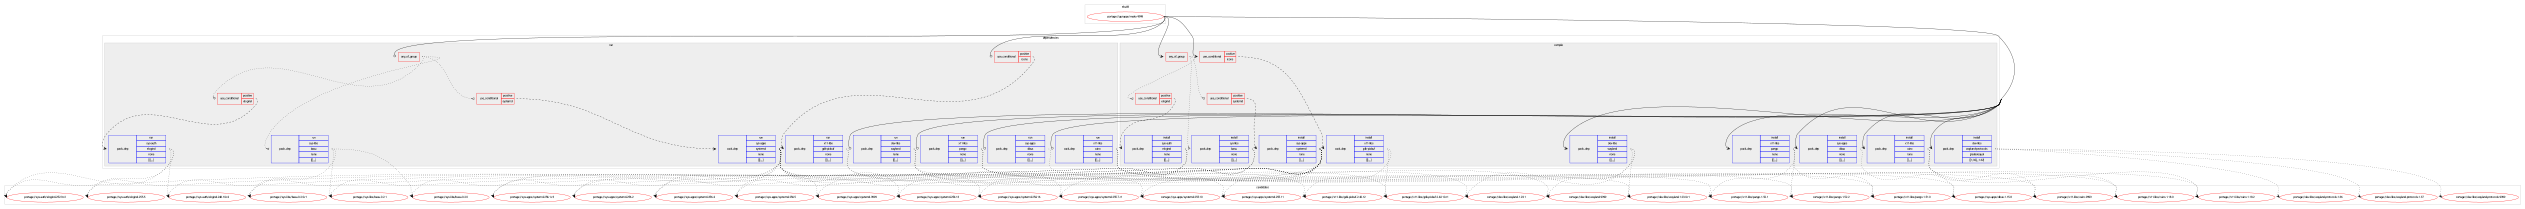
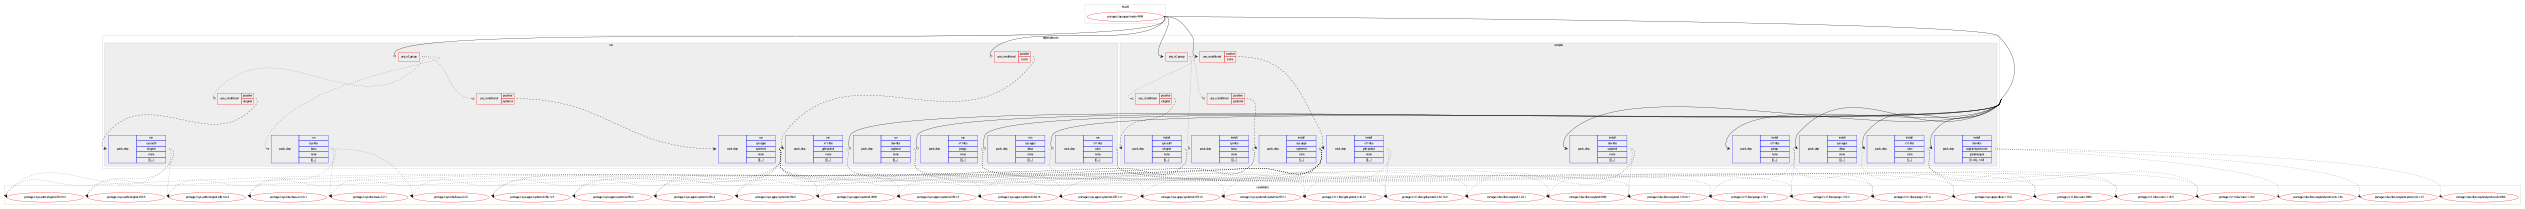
(1263, 197) -> (1263, 197)
